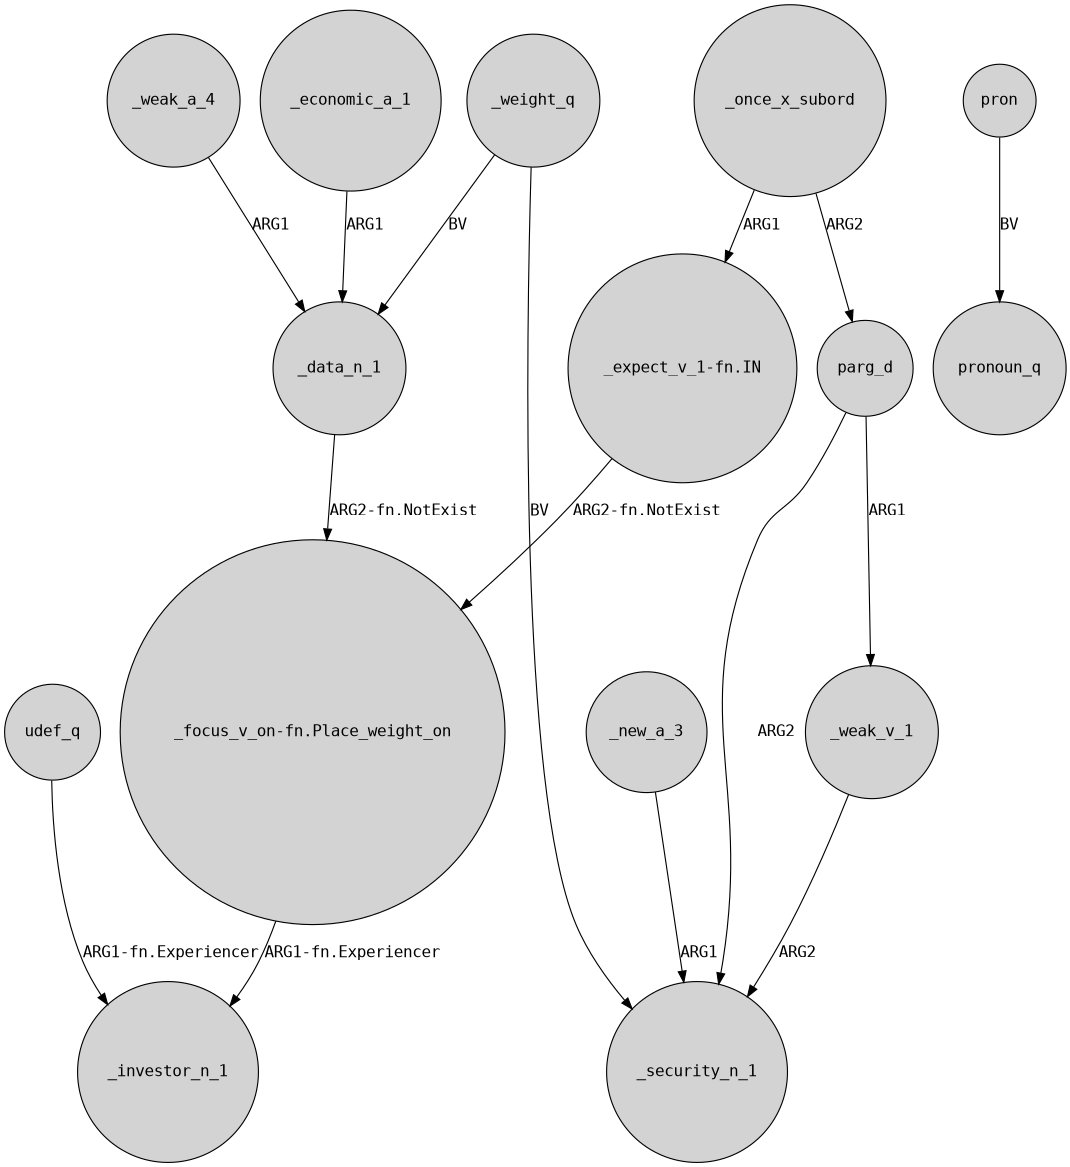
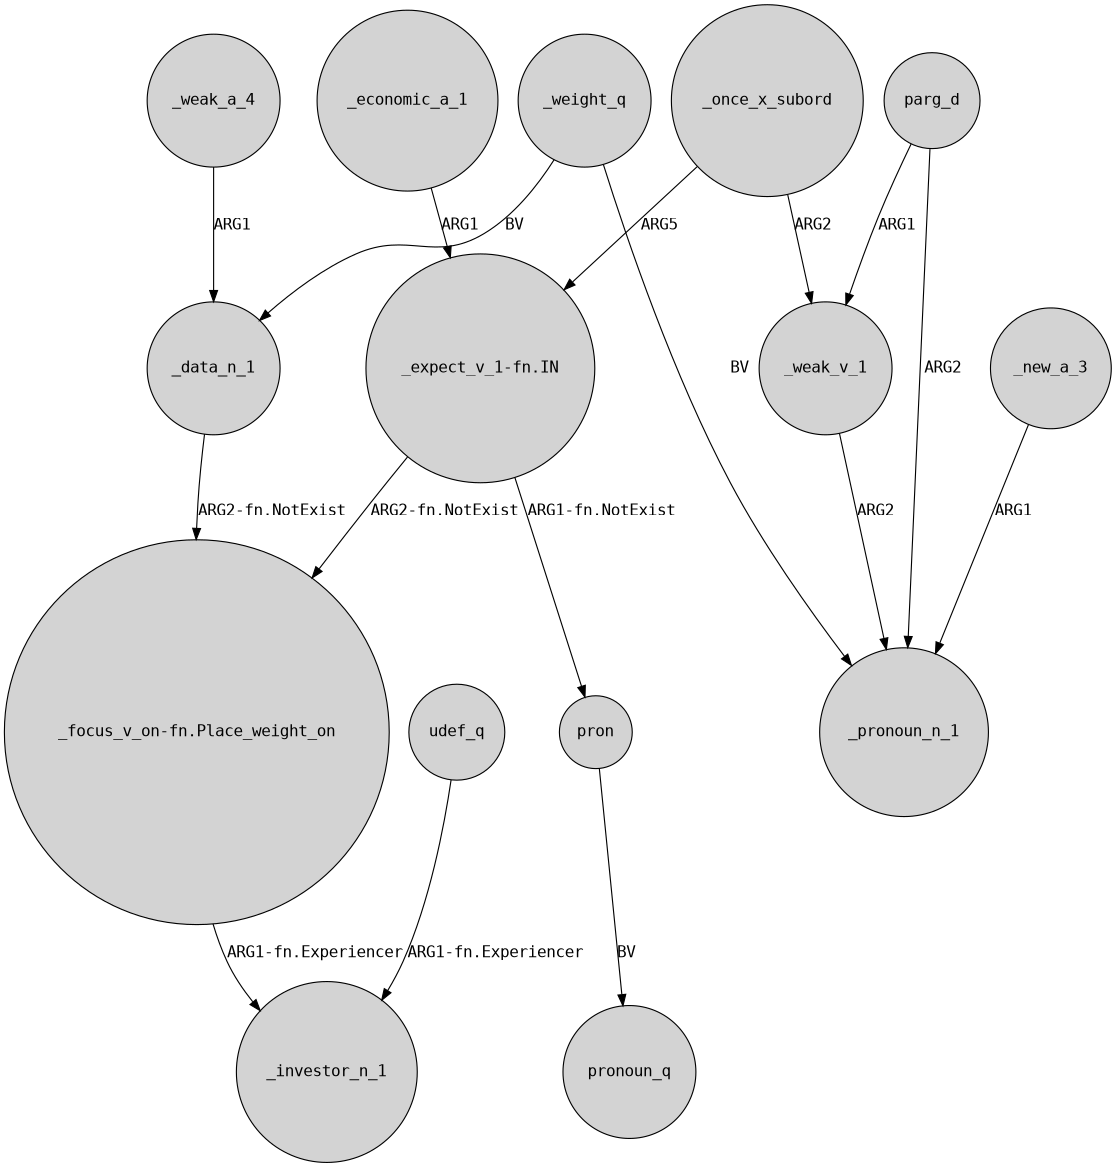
(762, 225) -> (660, 225)
(345, 241) -> (439, 217)
(833, 252) -> (798, 244)
none -> (548, 582)
(697, 1072) -> (904, 732)
